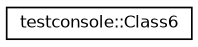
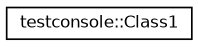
(99, 23) -> (99, 23)
